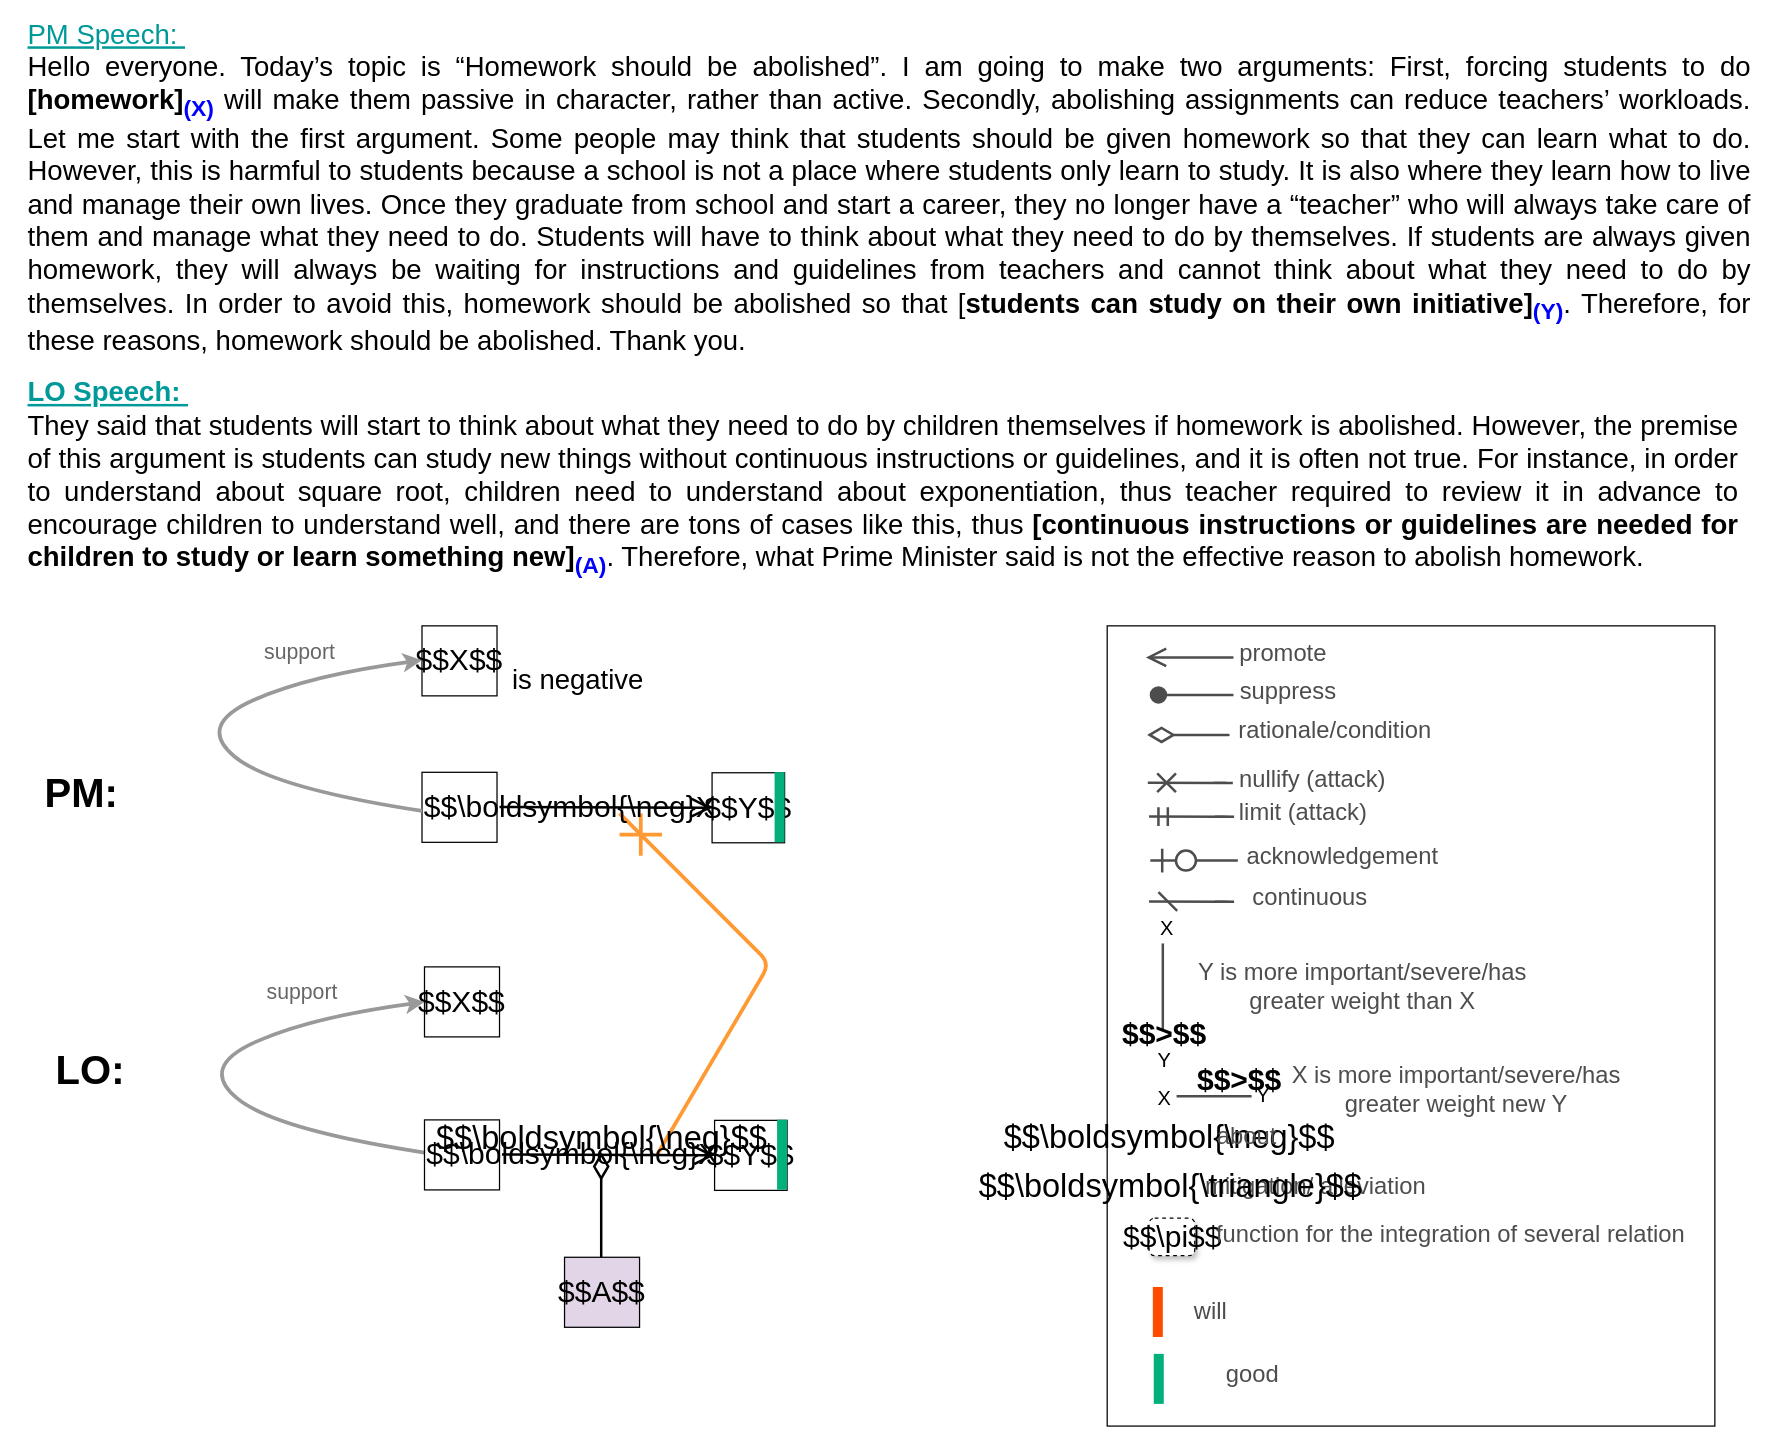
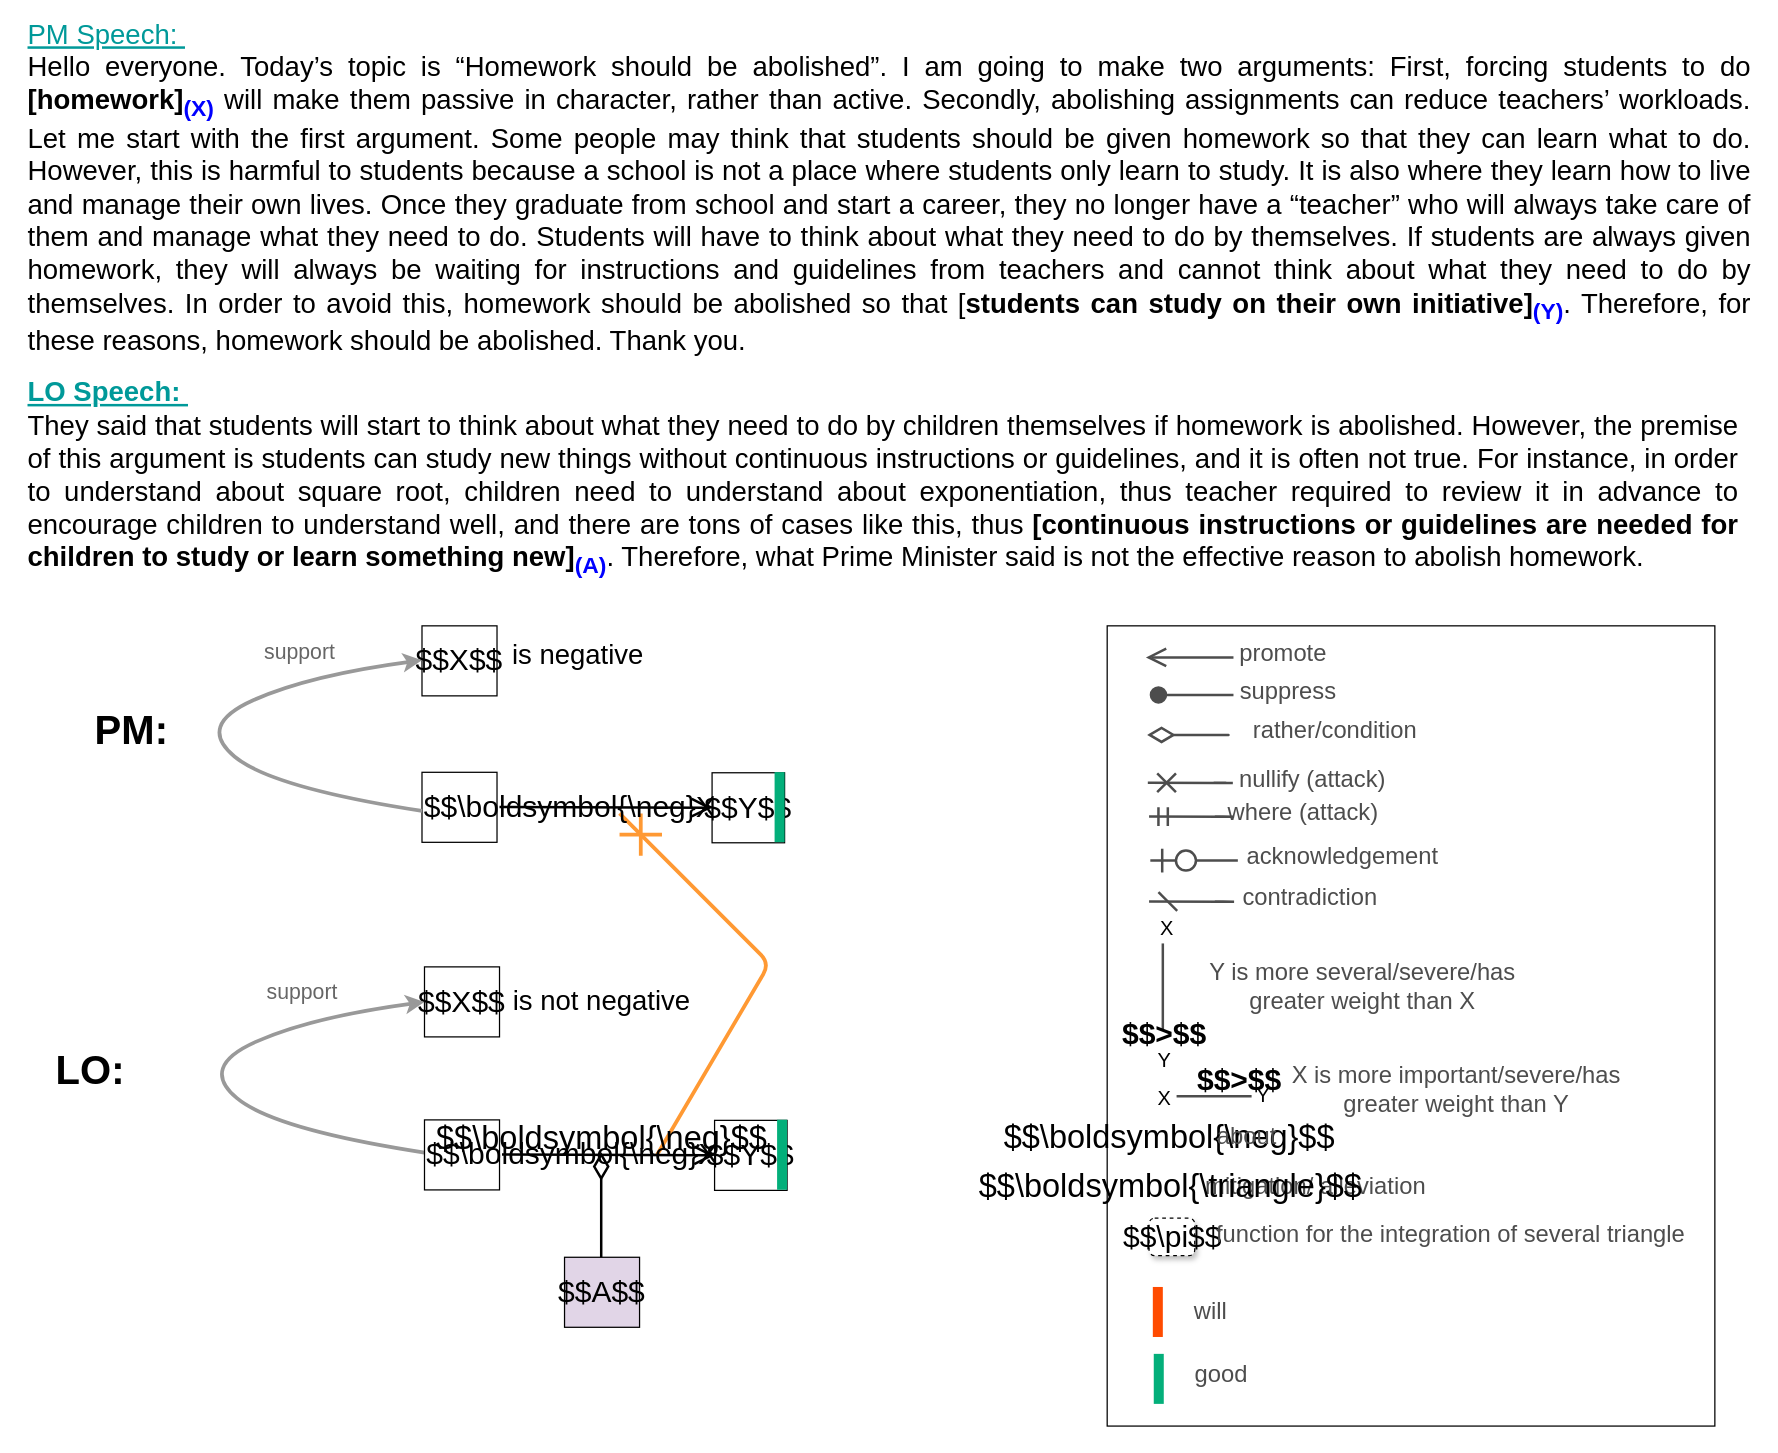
(578, 681) -> (578, 656)
(1335, 731) -> (1335, 731)
(82, 793) -> (132, 731)
(1303, 813) -> (1303, 813)
(1310, 898) -> (1310, 898)
(1363, 987) -> (1363, 987)
none -> (602, 1002)
(1456, 1089) -> (1456, 1089)
(1451, 1234) -> (1451, 1234)
(1252, 1375) -> (1221, 1375)
